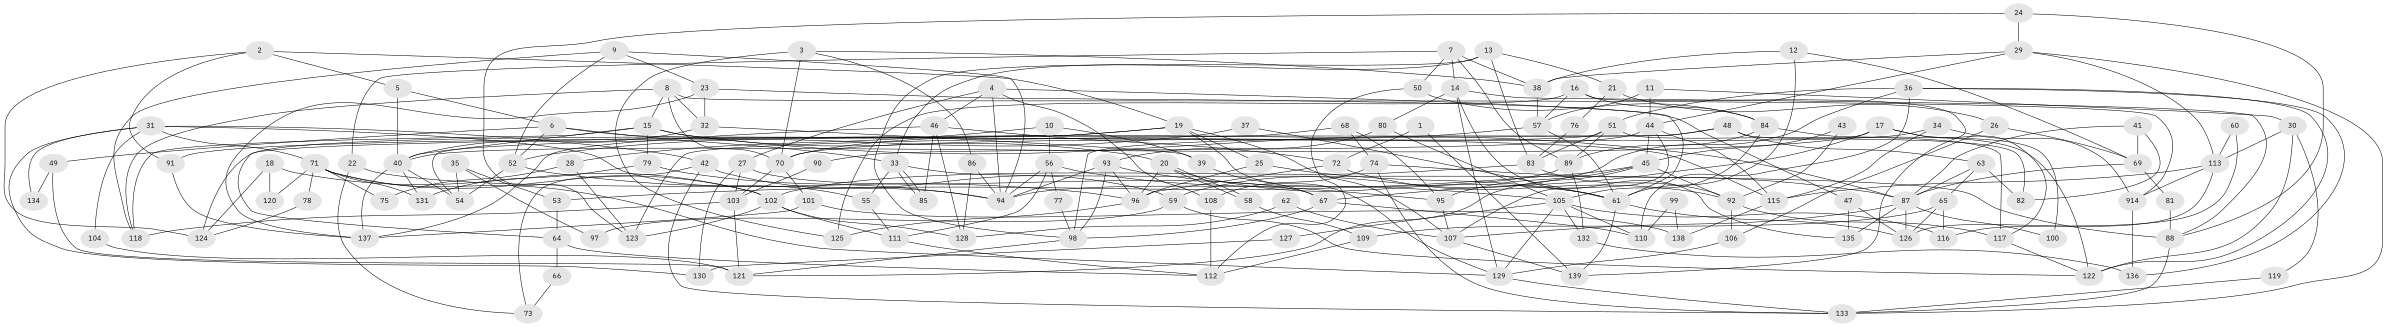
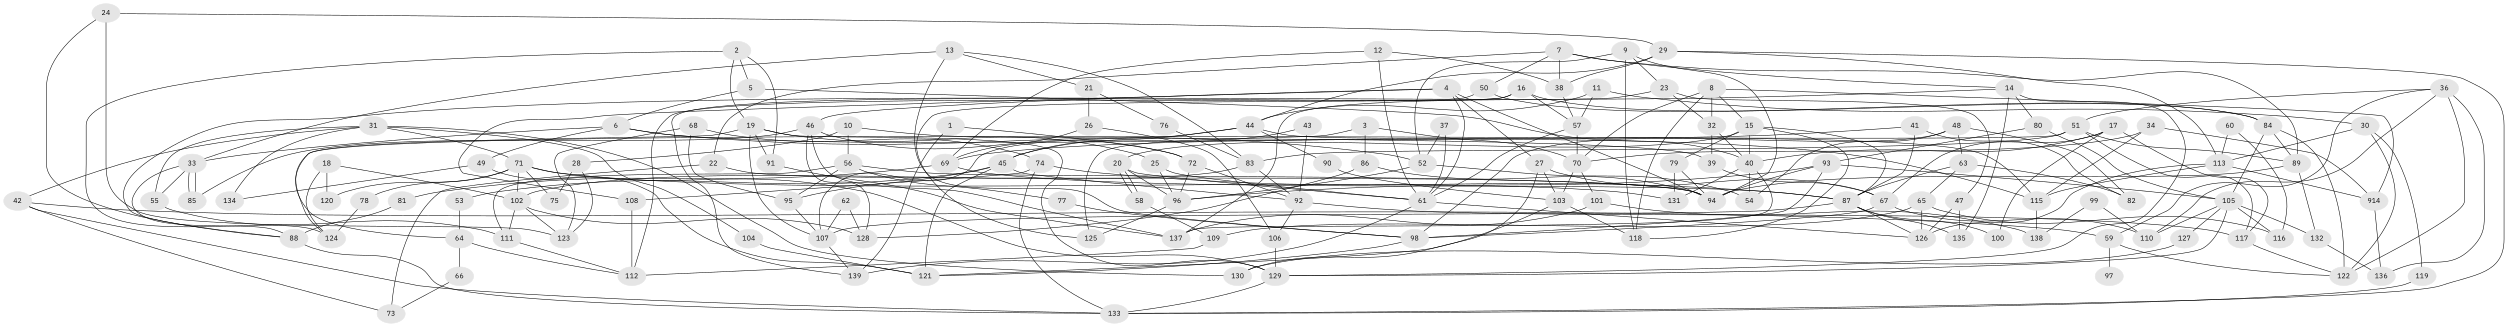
(1170, 60) -> none
(455, 163) -> none
